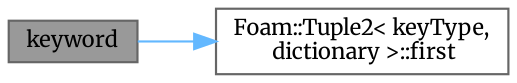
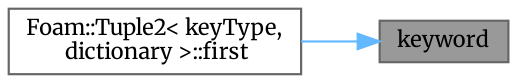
(166, 41) -> (329, 41)
